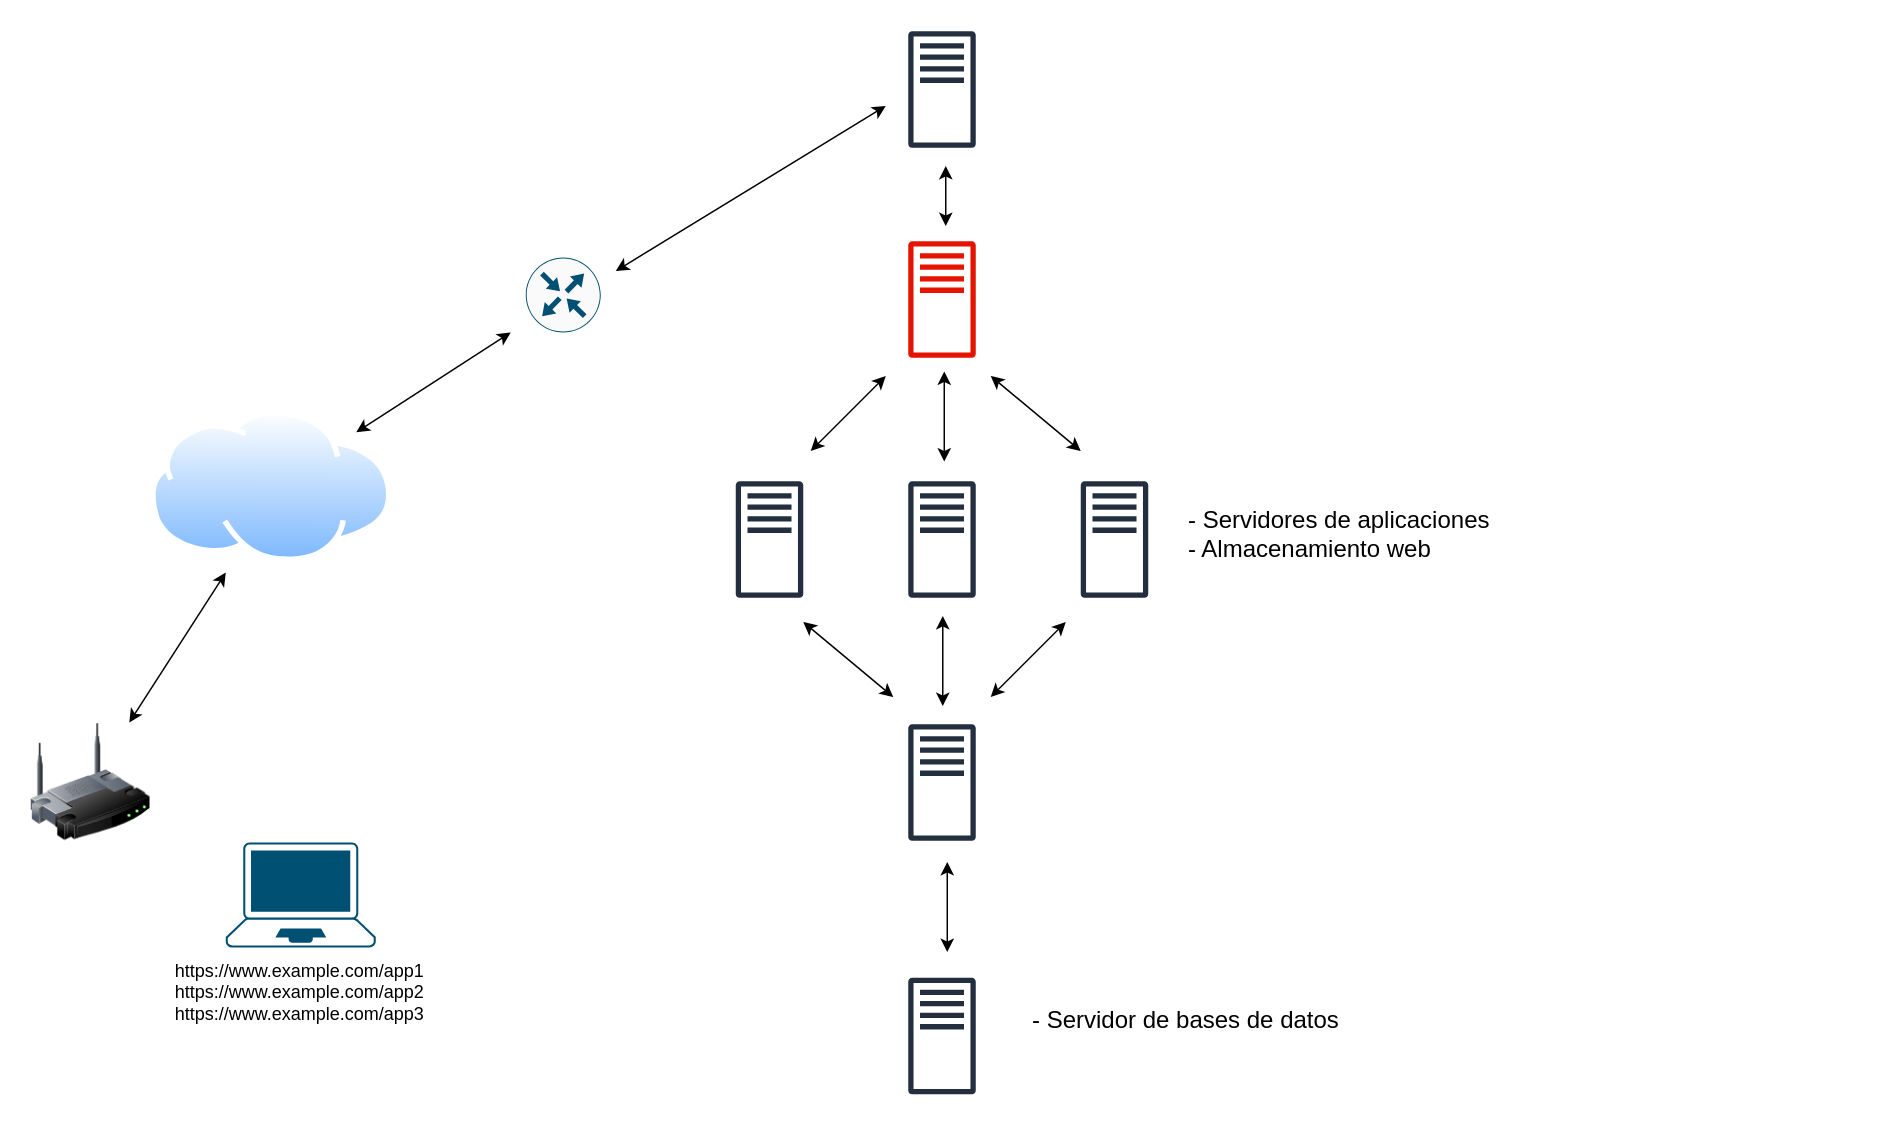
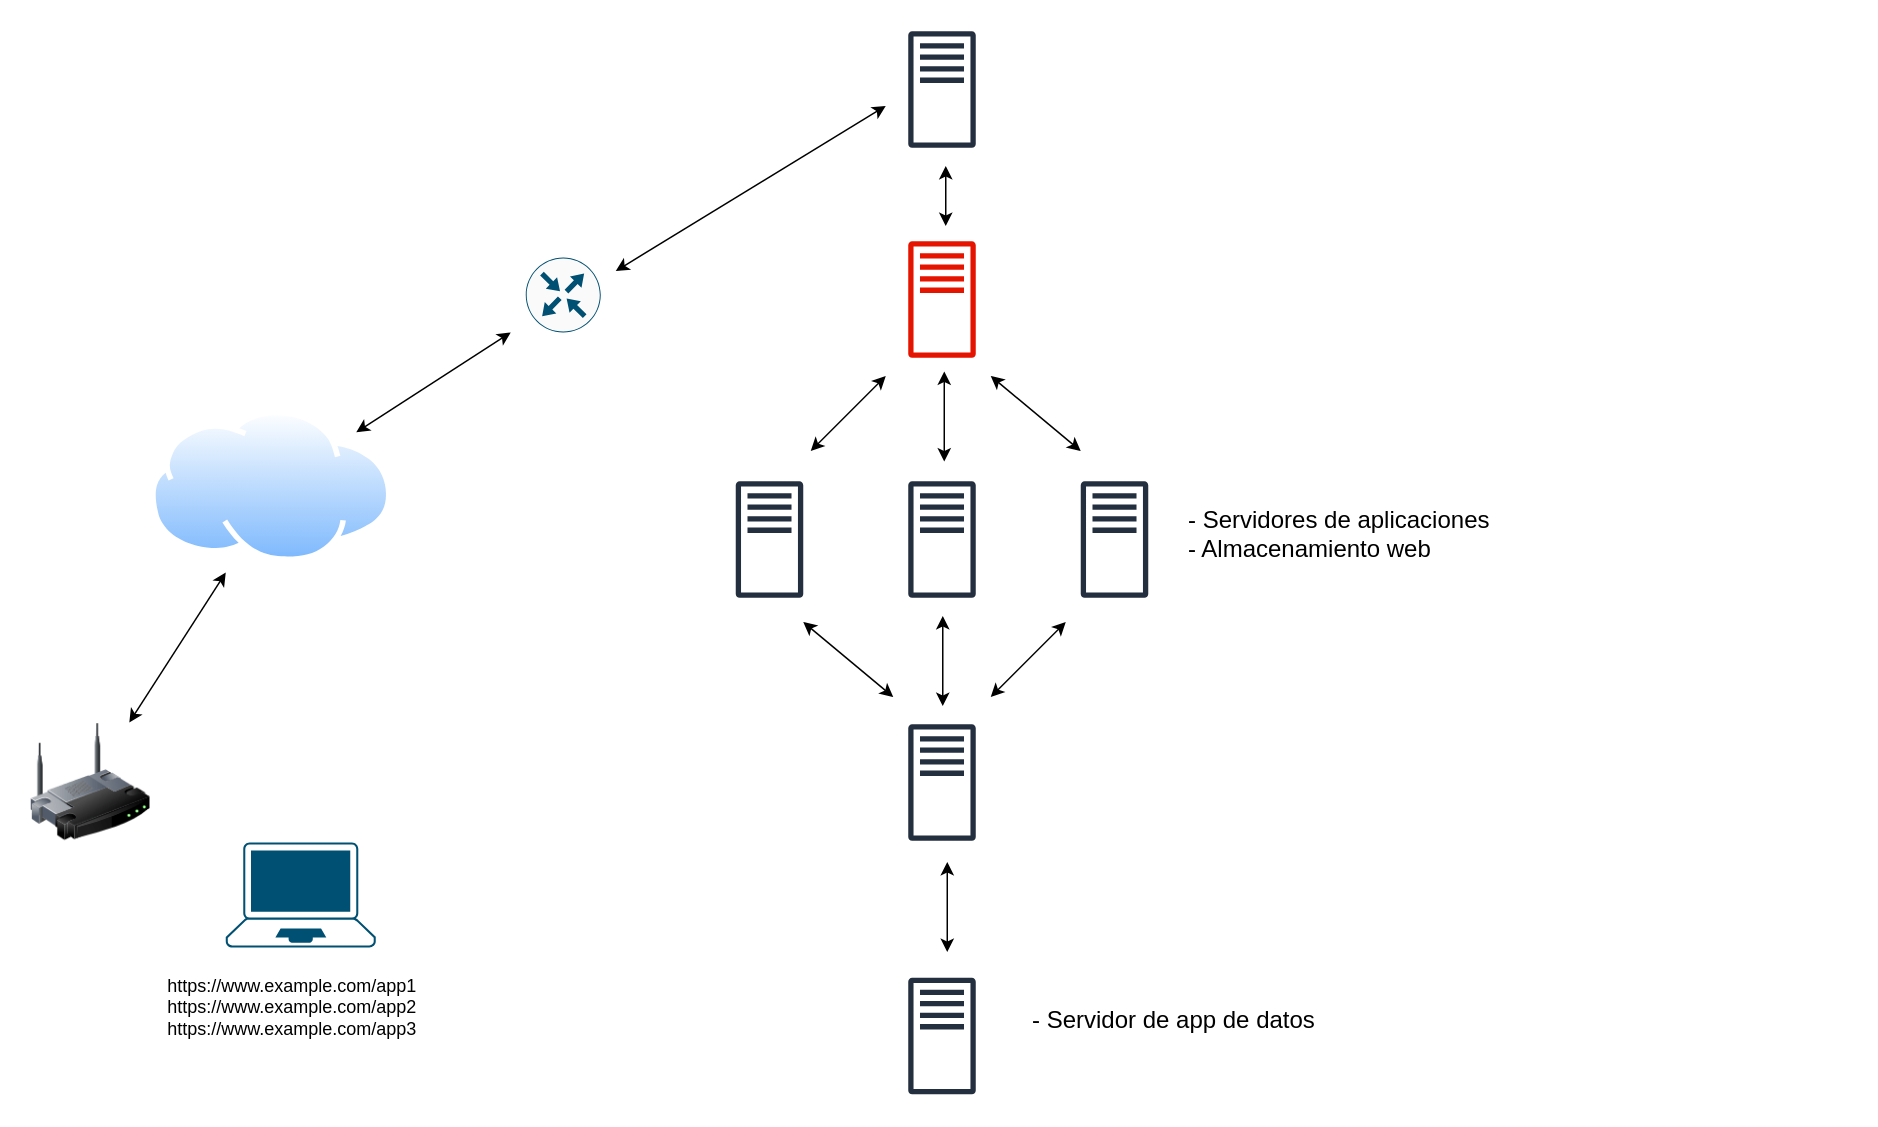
(299, 992) -> (292, 1007)
(1160, 1017) -> (1150, 1017)
